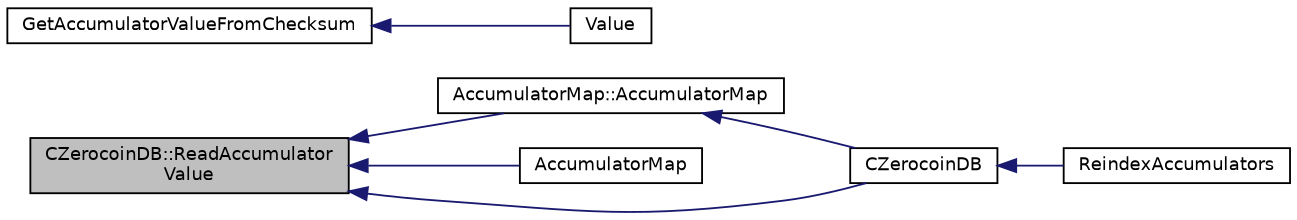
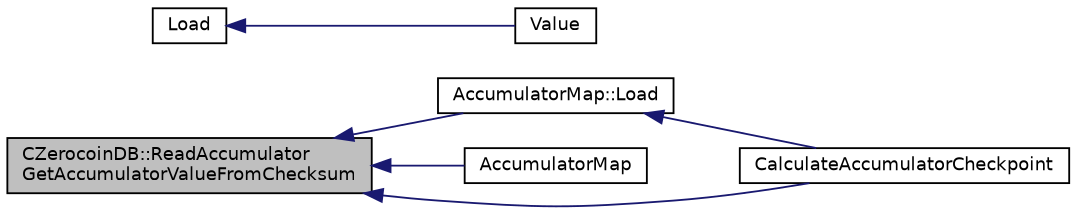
(190, 26) -> (190, 26)
(611, 96) -> (556, 96)
(190, 166) -> (190, 166)
(924, 166) -> (904, 166)
(1177, 166) -> none
